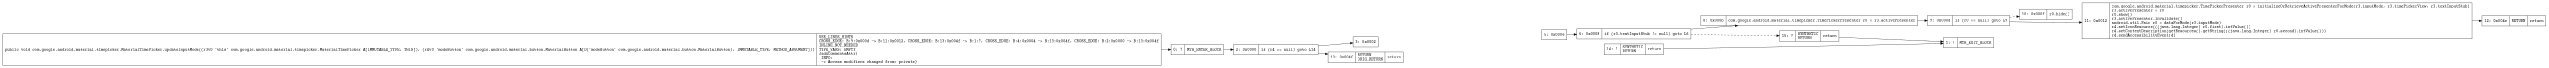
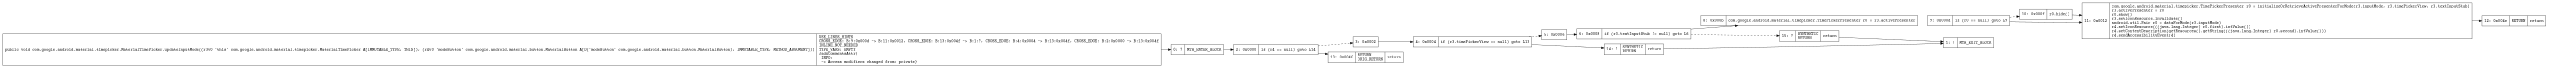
none -> (2076, 15)
(2147, 19) -> (2147, 19)
(1921, 21) -> none
none -> (1472, 42)
(1334, 45) -> (1334, 45)
